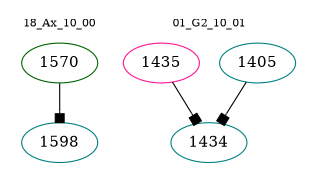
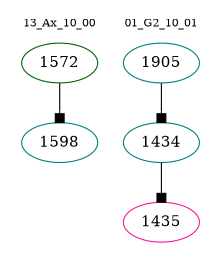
(60, 24) -> (60, 24)
(60, 63) -> (60, 63)
(258, 63) -> (161, 63)
(182, 98) -> (161, 177)
